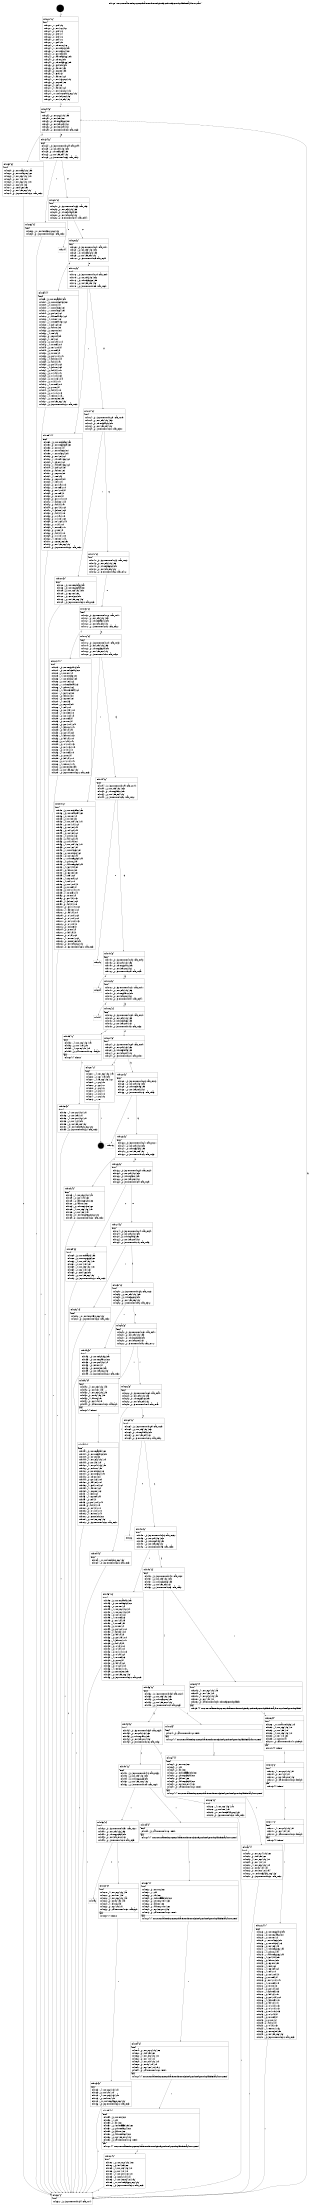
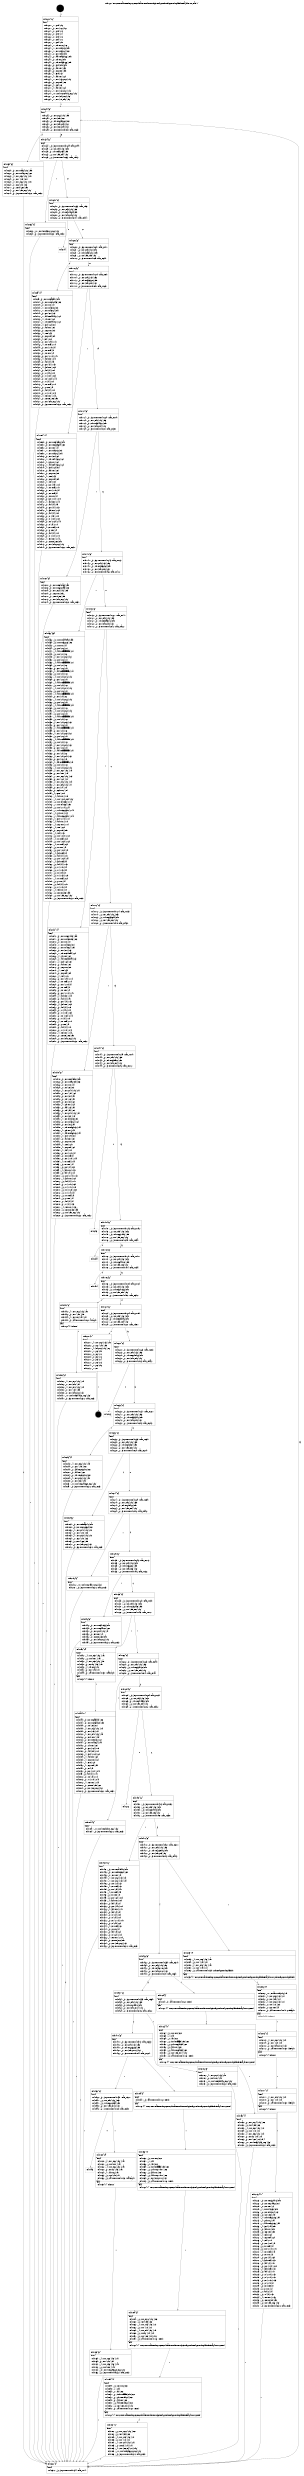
none -> (64, 766)
